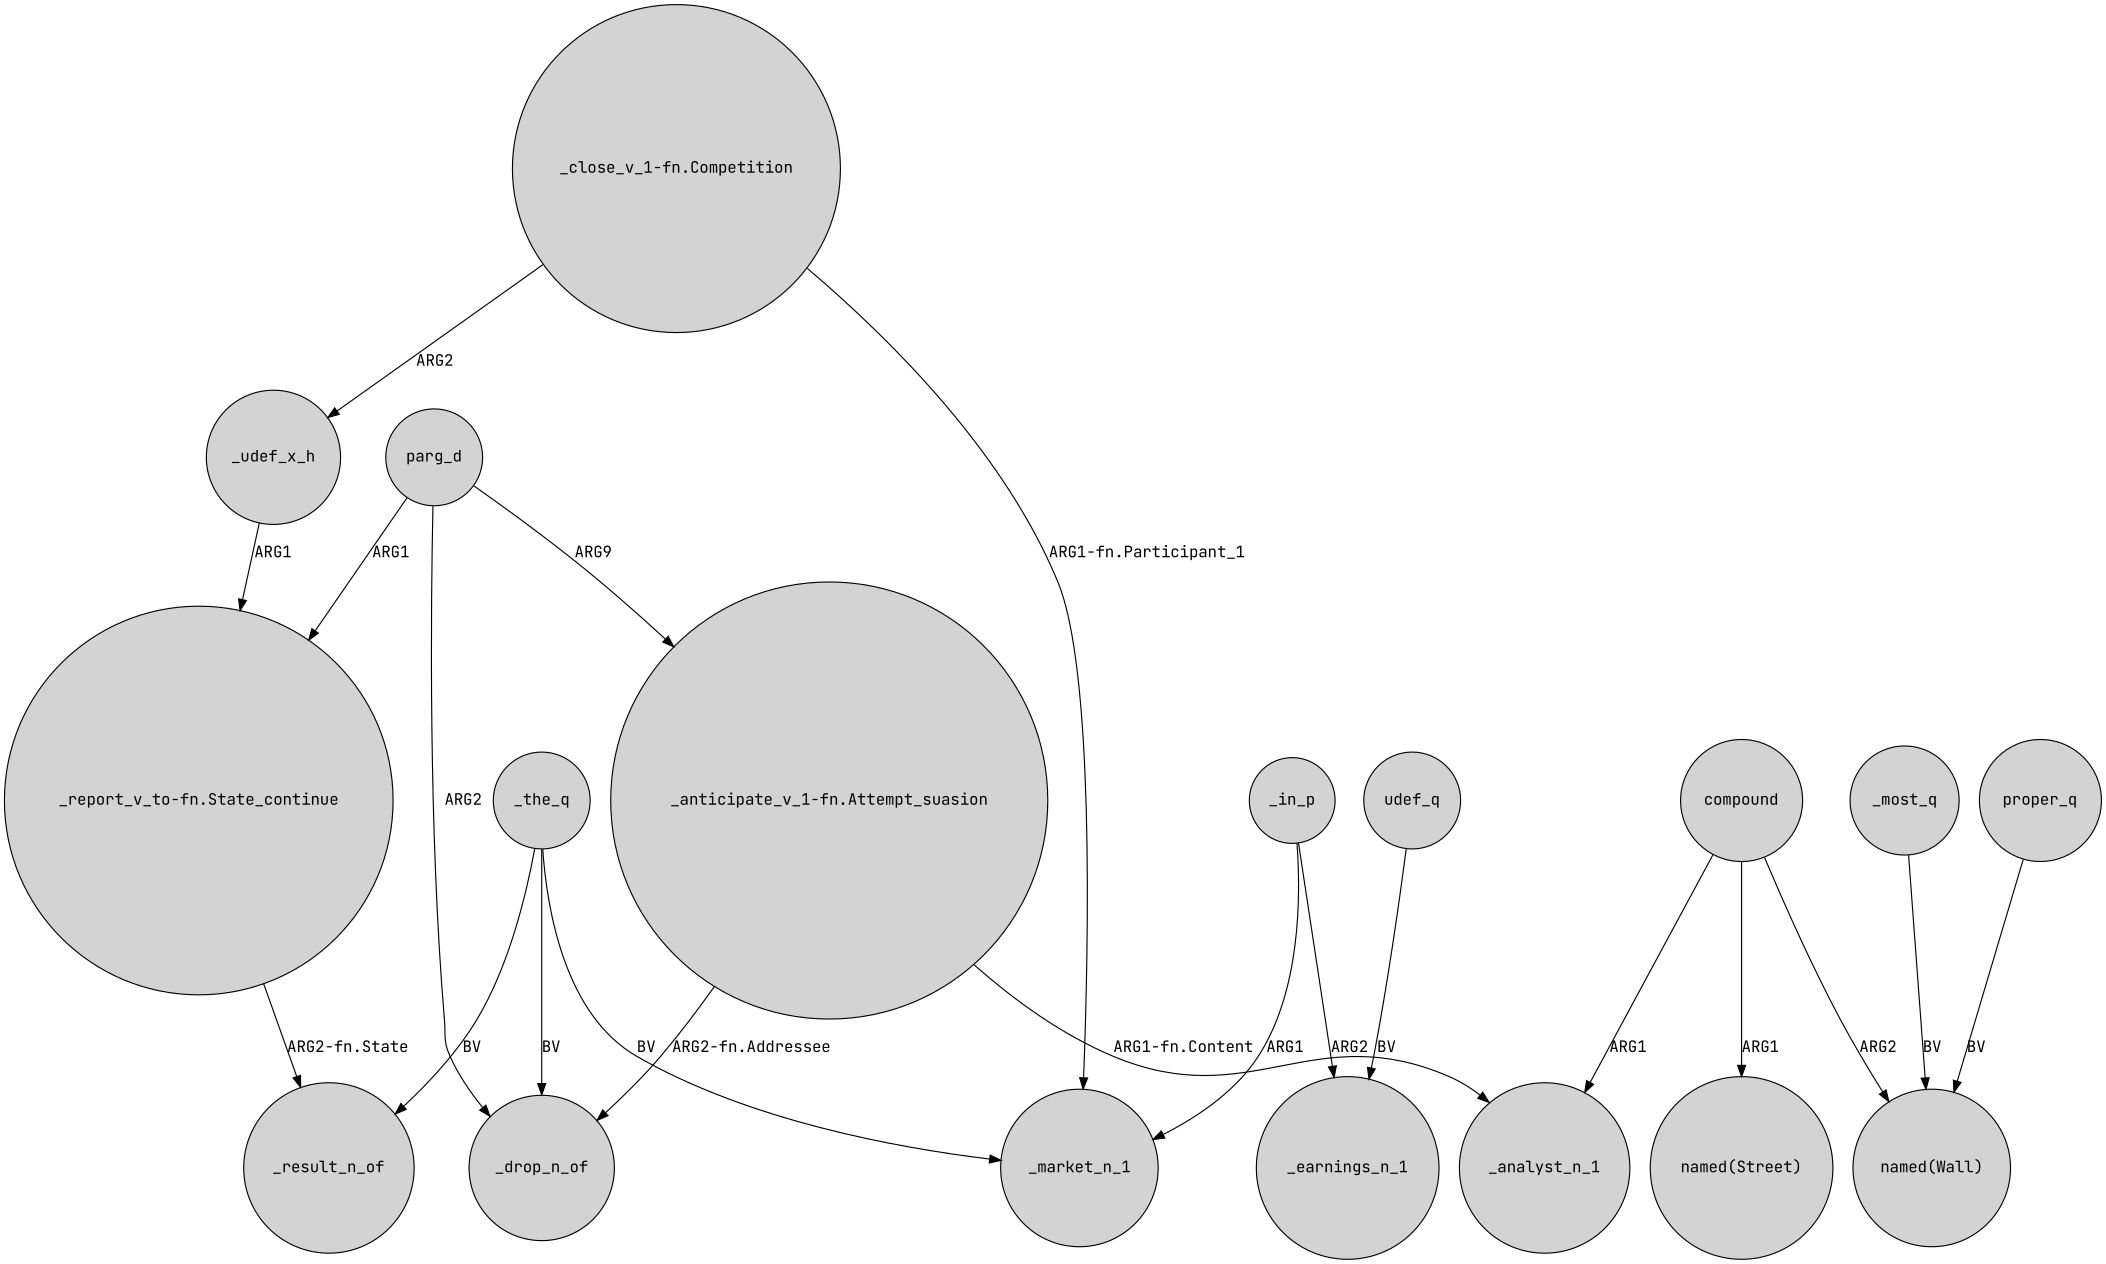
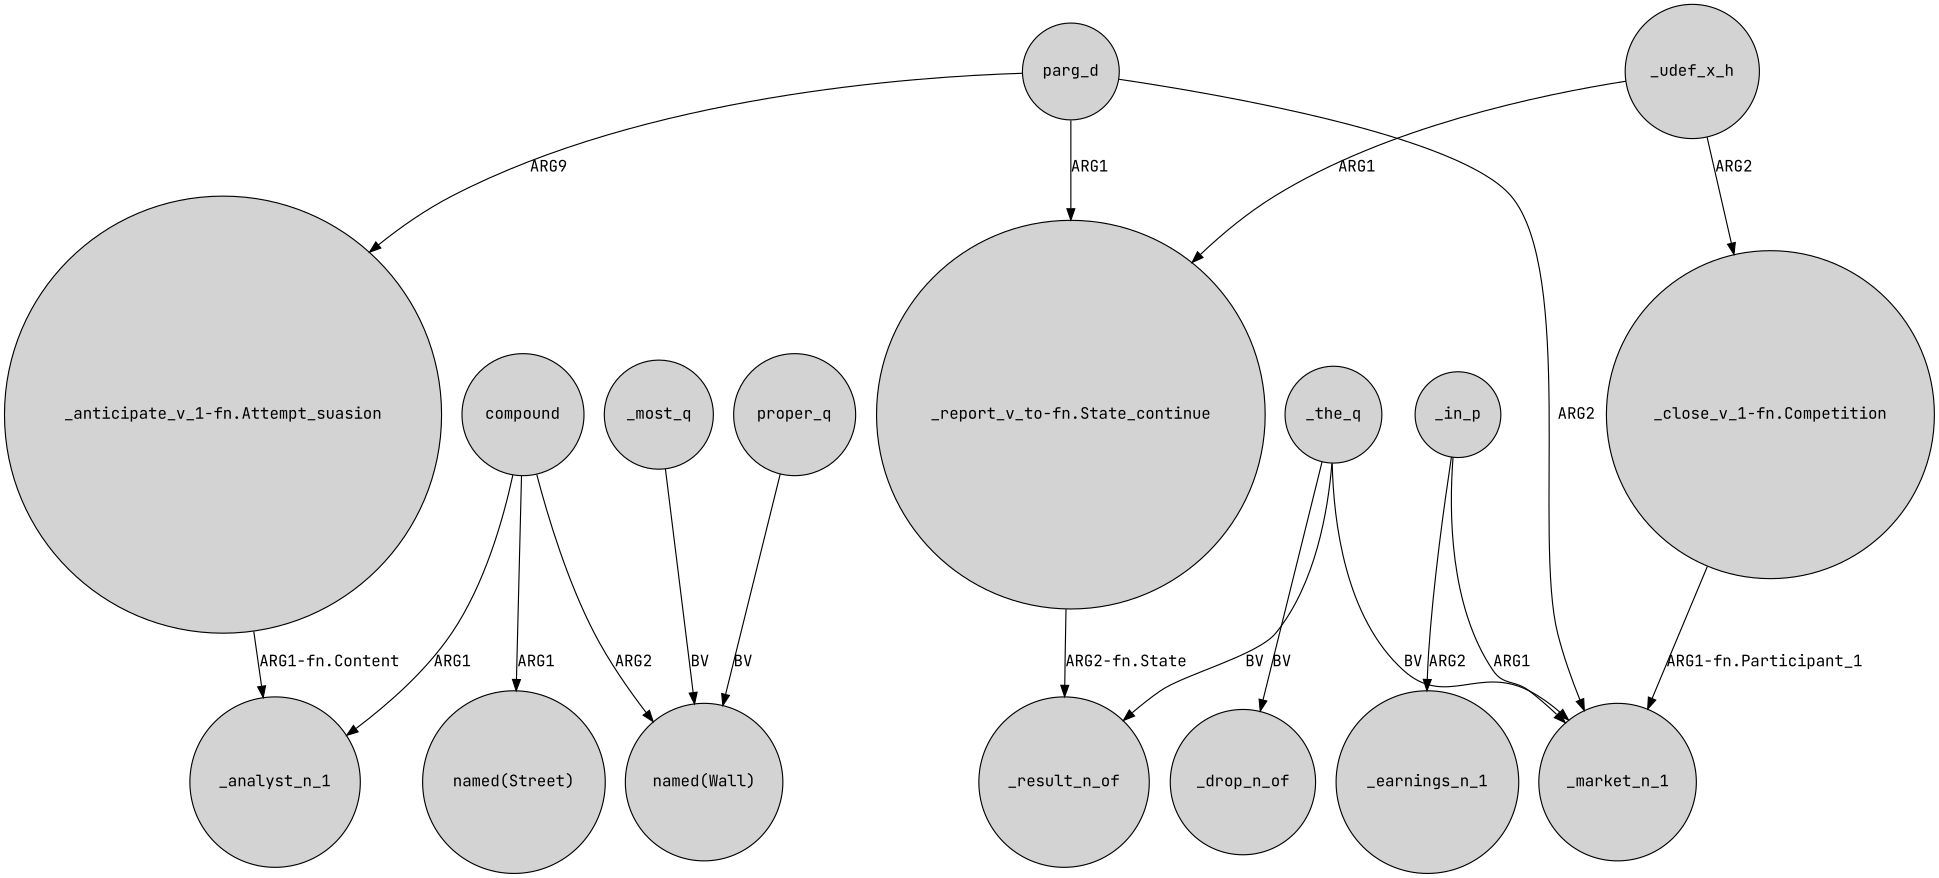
(440, 338) -> (1719, 190)
(1412, 800) -> none
(434, 812) -> (1532, 242)
(664, 1053) -> none
